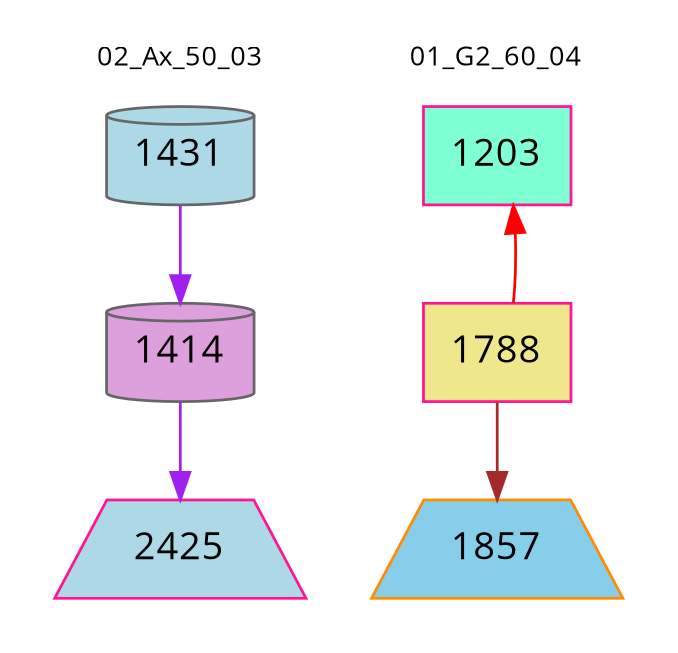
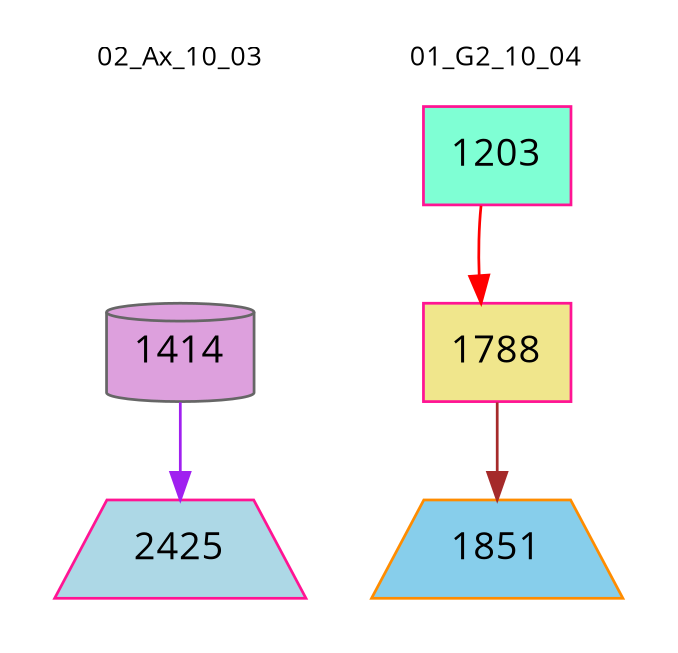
(180, 59) -> (180, 59)
(497, 59) -> (497, 59)
(180, 156) -> none
(515, 268) -> (479, 241)
(497, 549) -> (497, 549)
